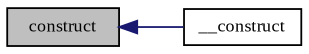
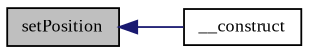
(63, 27) -> (63, 27)
